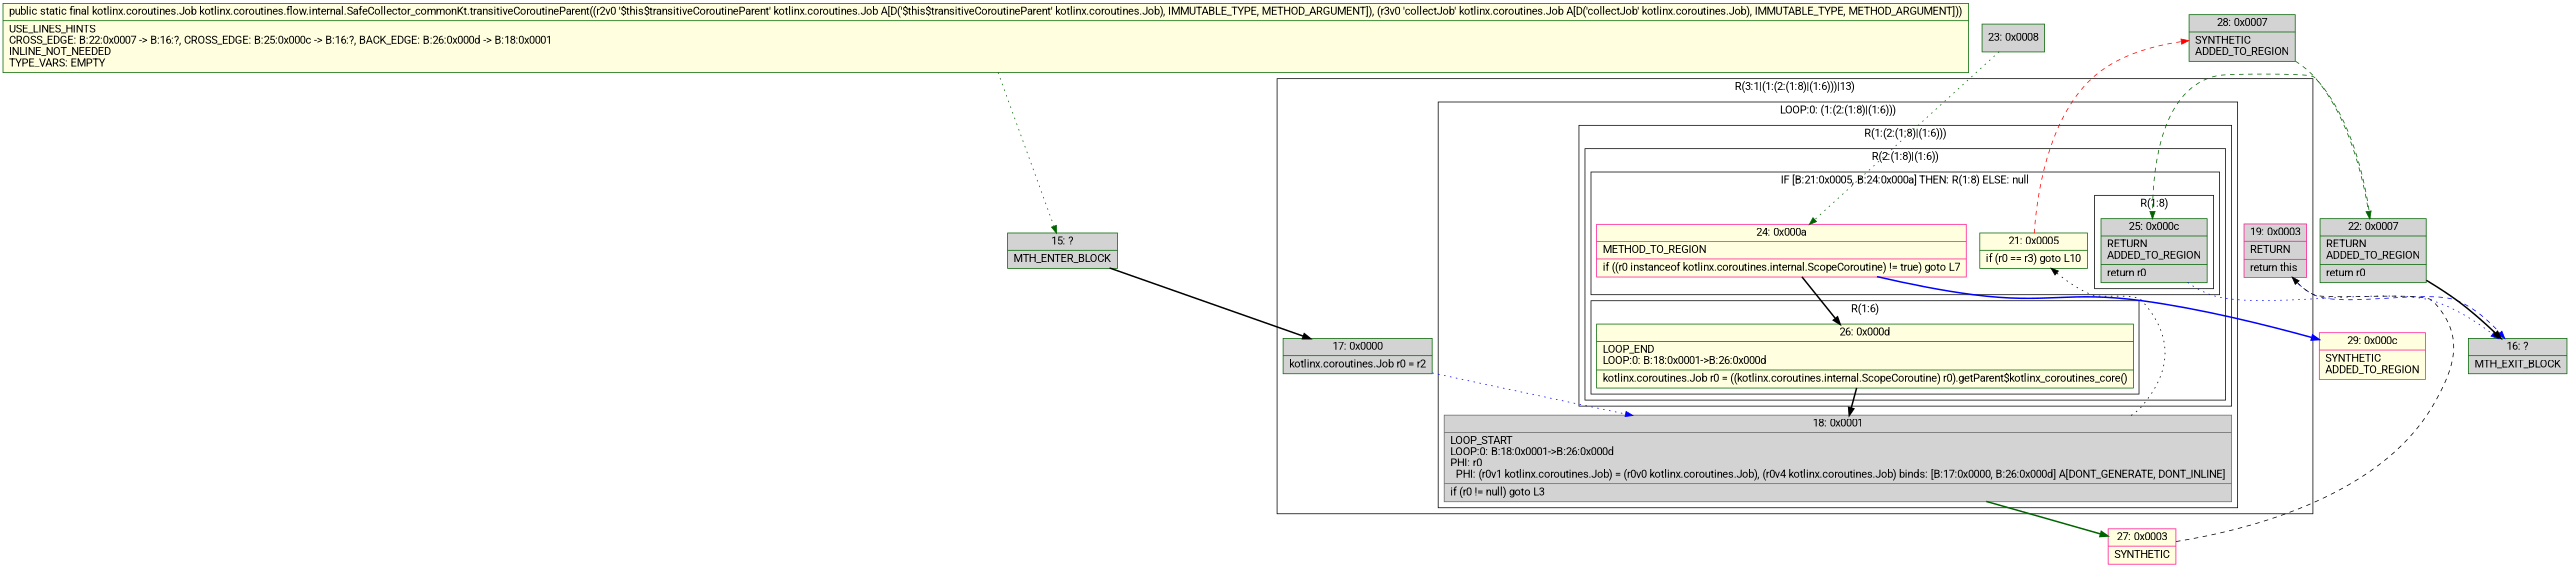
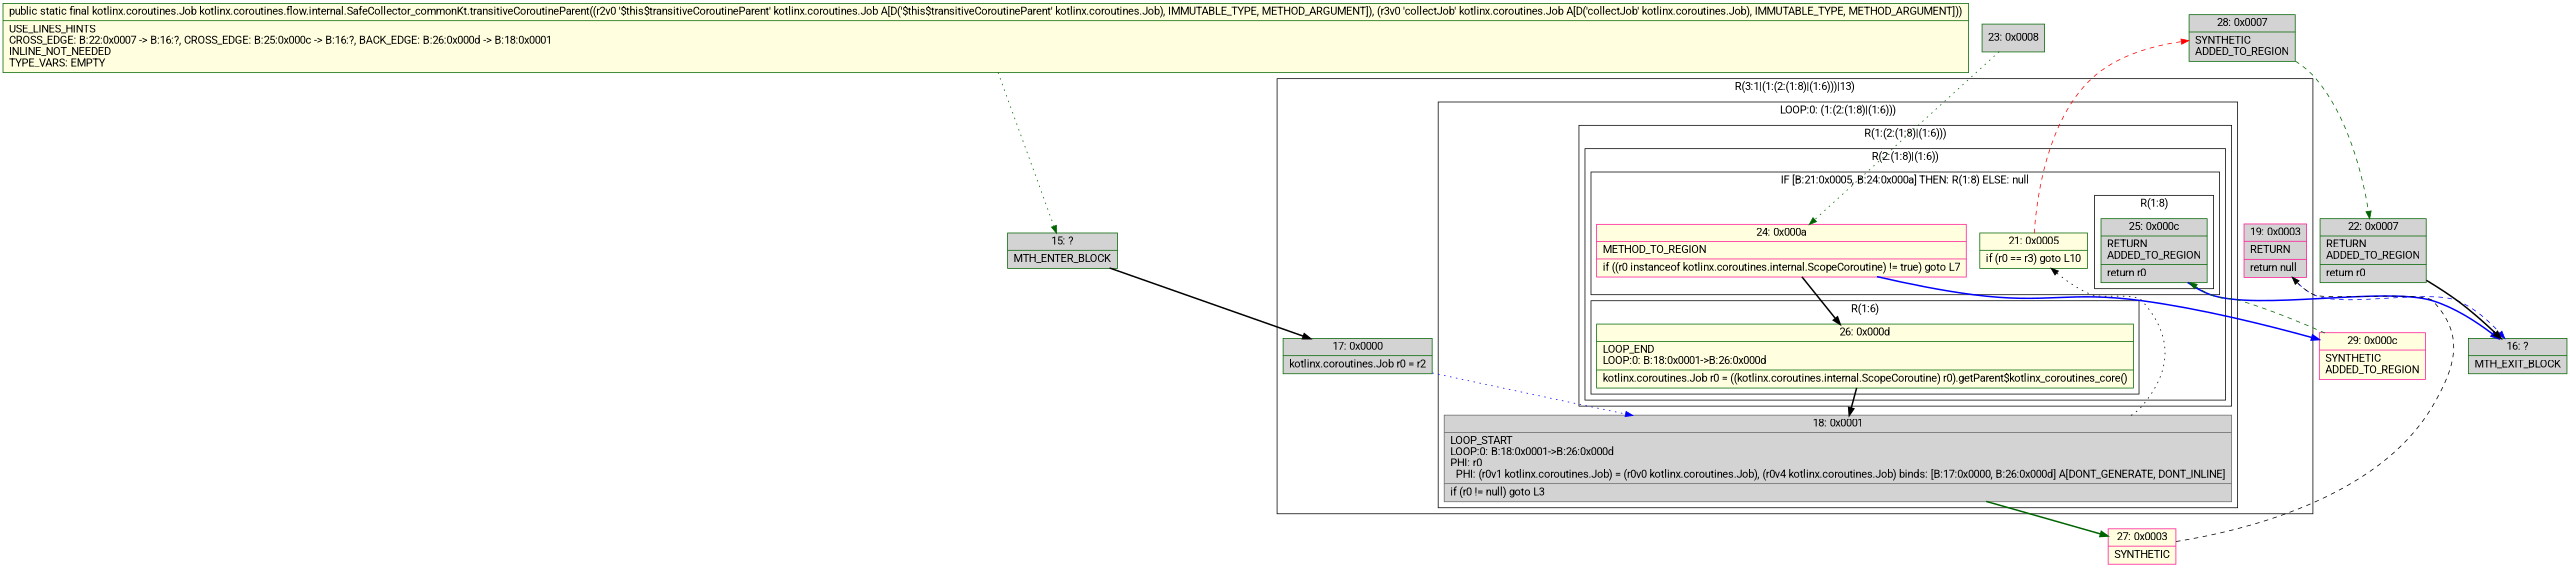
(2262, 74) -> (2261, 307)
(2274, 268) -> (2274, 268)
(2303, 299) -> (2303, 299)
